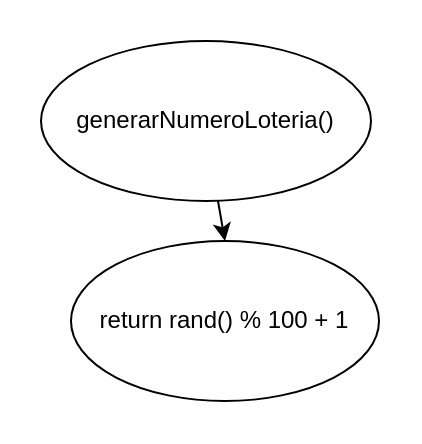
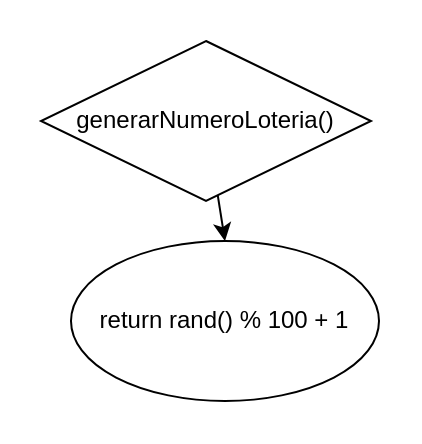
(206, 121) -> (206, 121)
